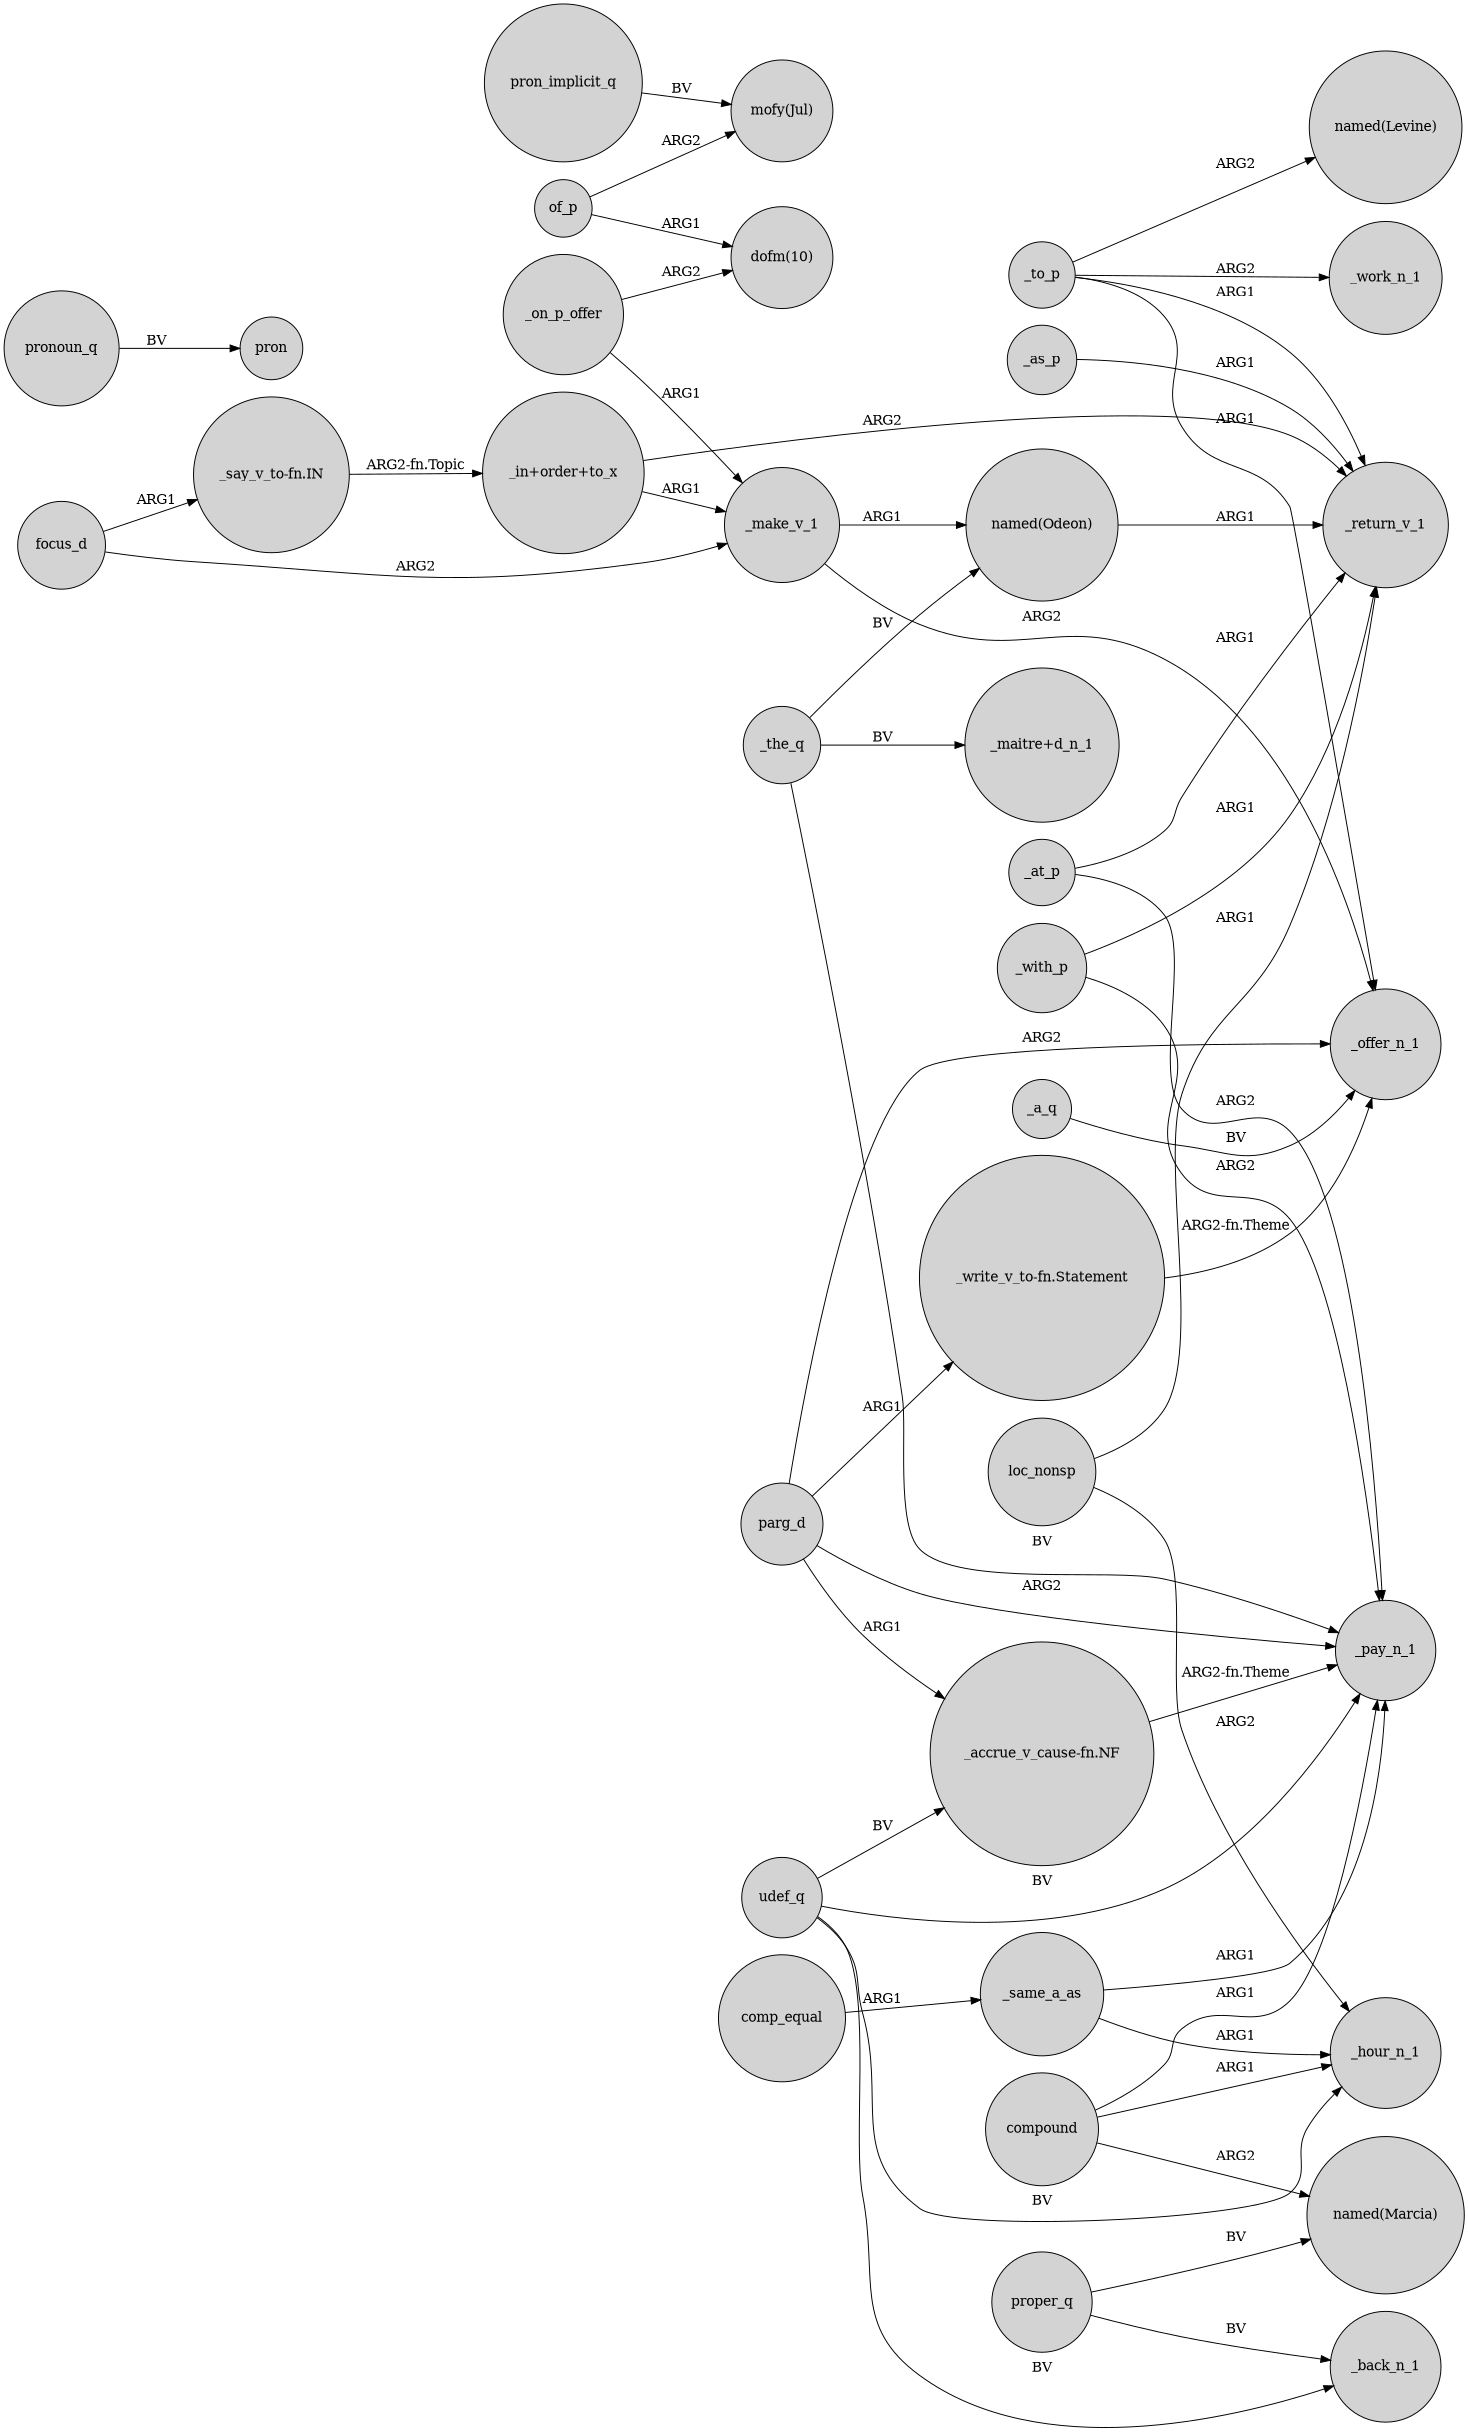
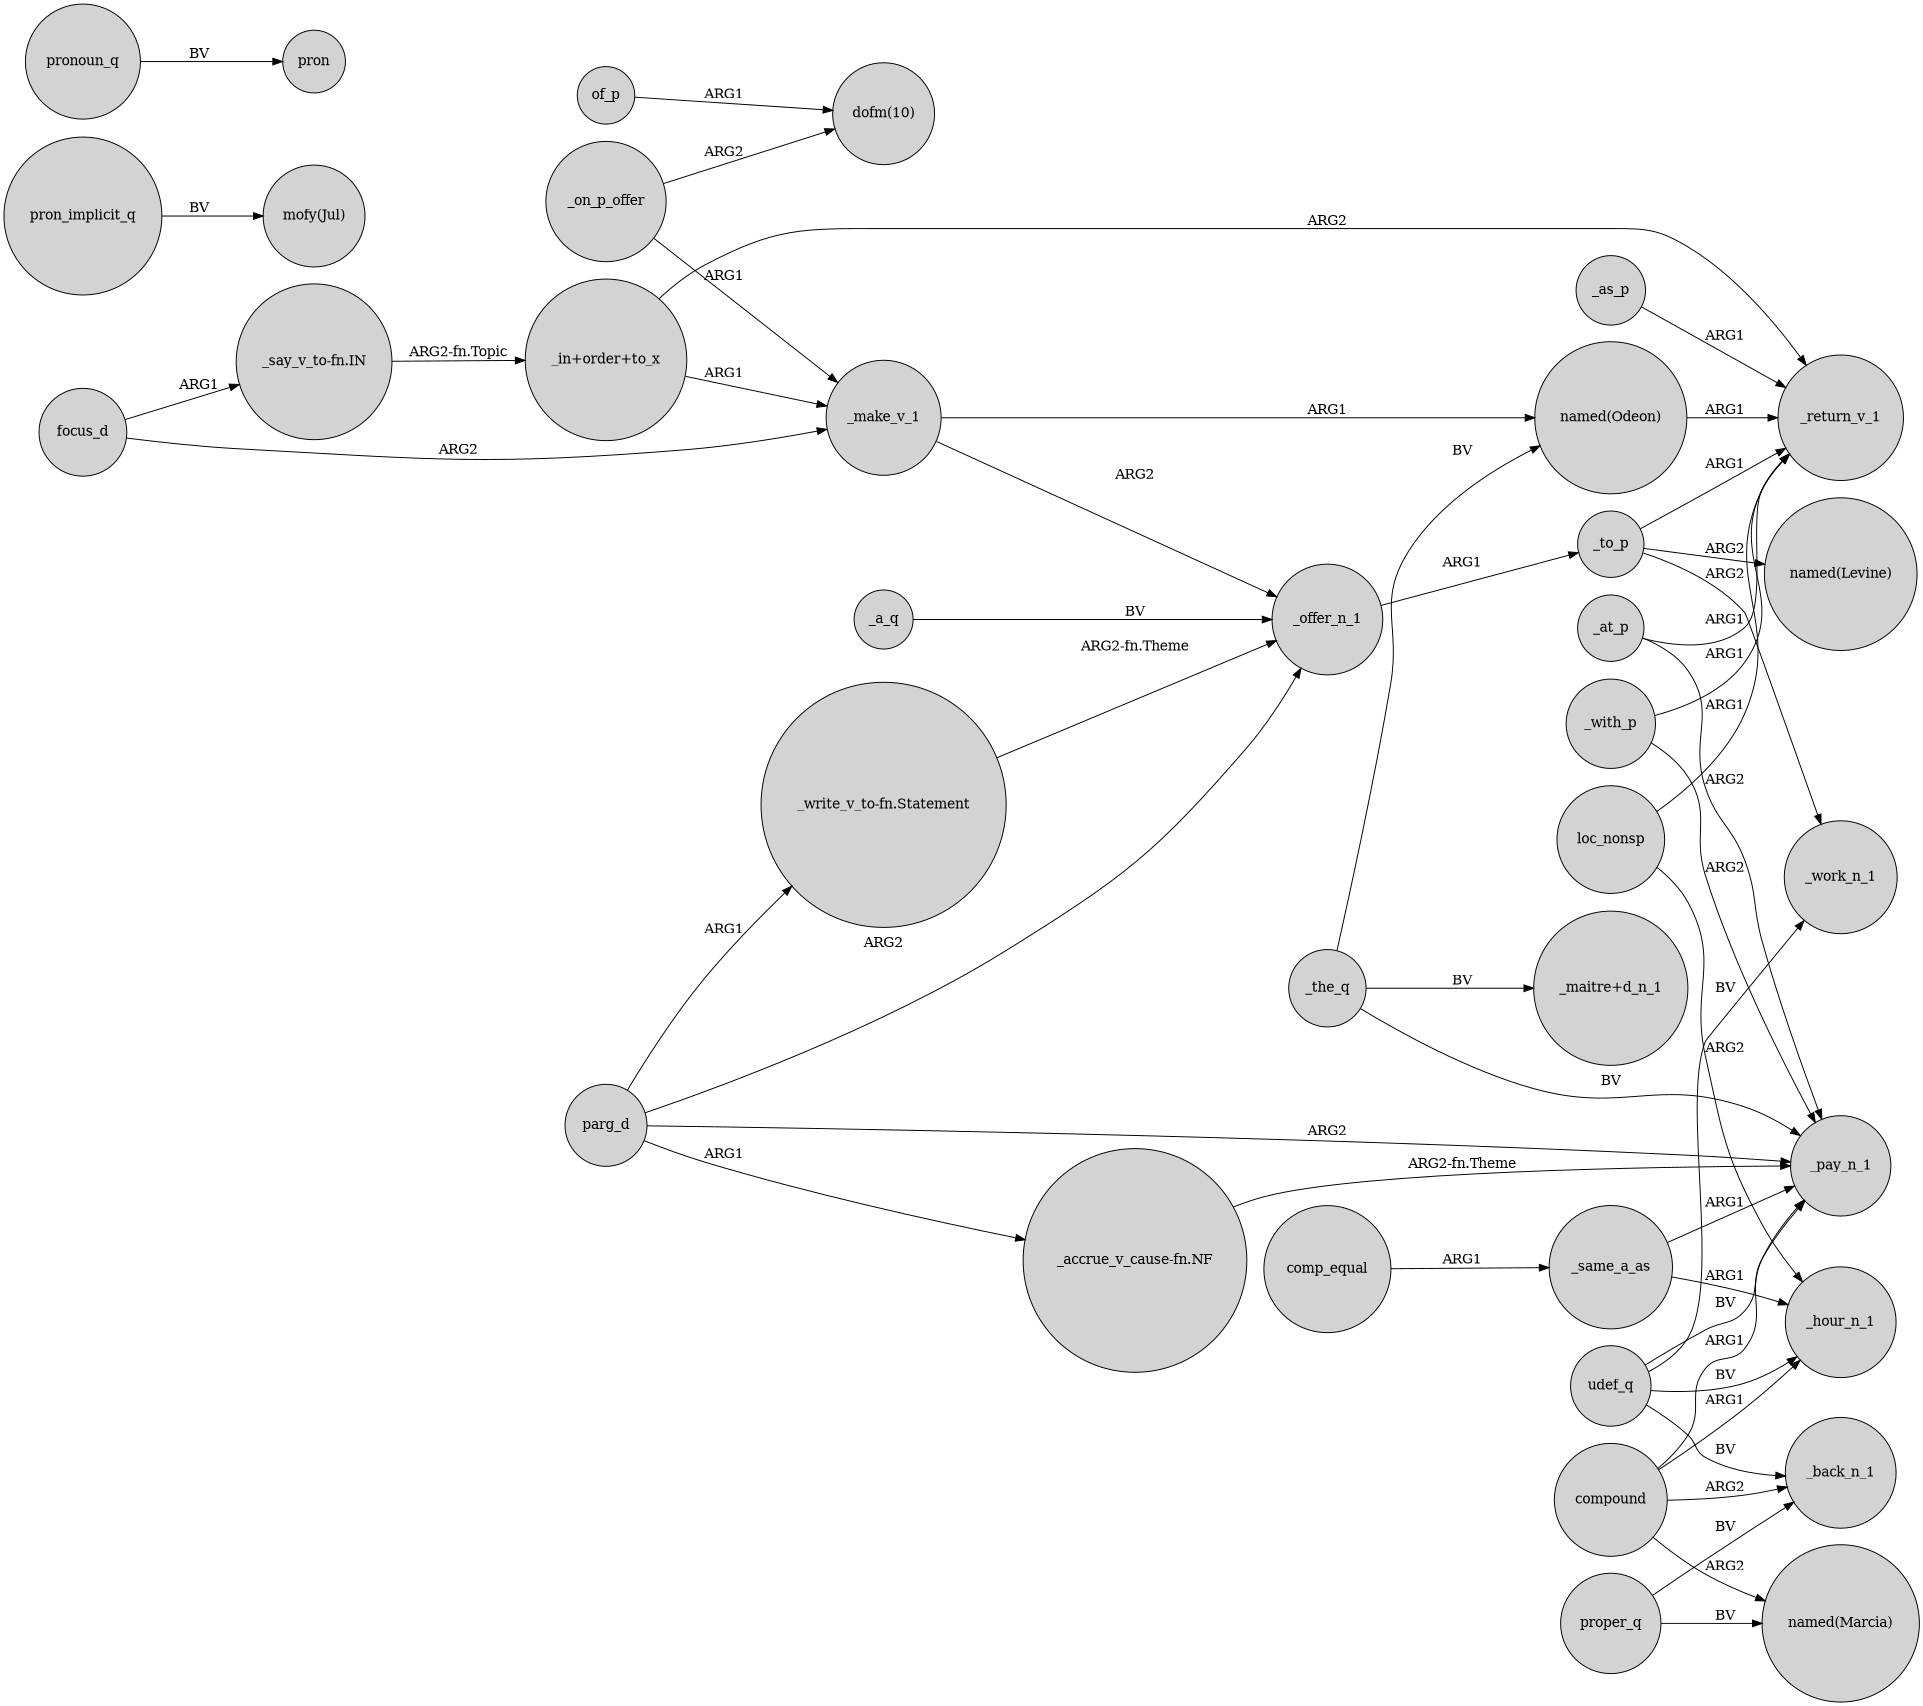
(658, 166) -> none
(1302, 570) -> (1475, 580)
none -> (1723, 1497)
(876, 1845) -> (1698, 1143)
